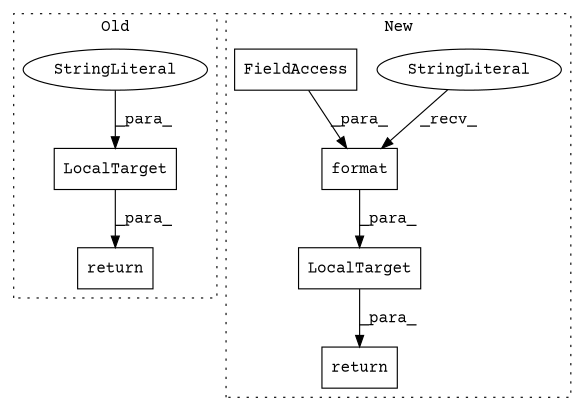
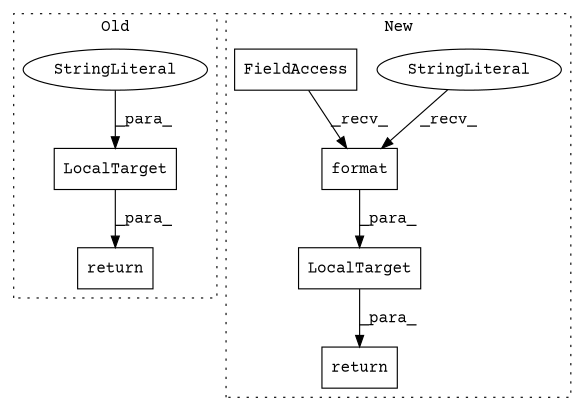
(360, 119) -> (360, 119)
